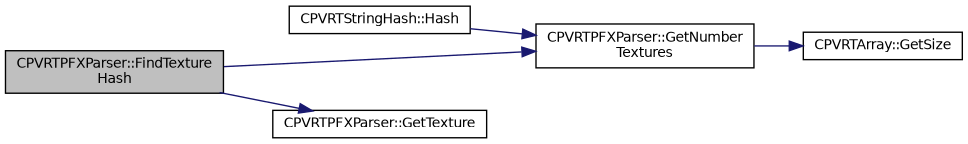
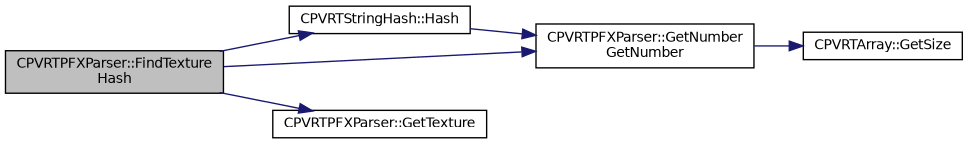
none -> (259, 43)
(645, 46) -> (645, 46)
